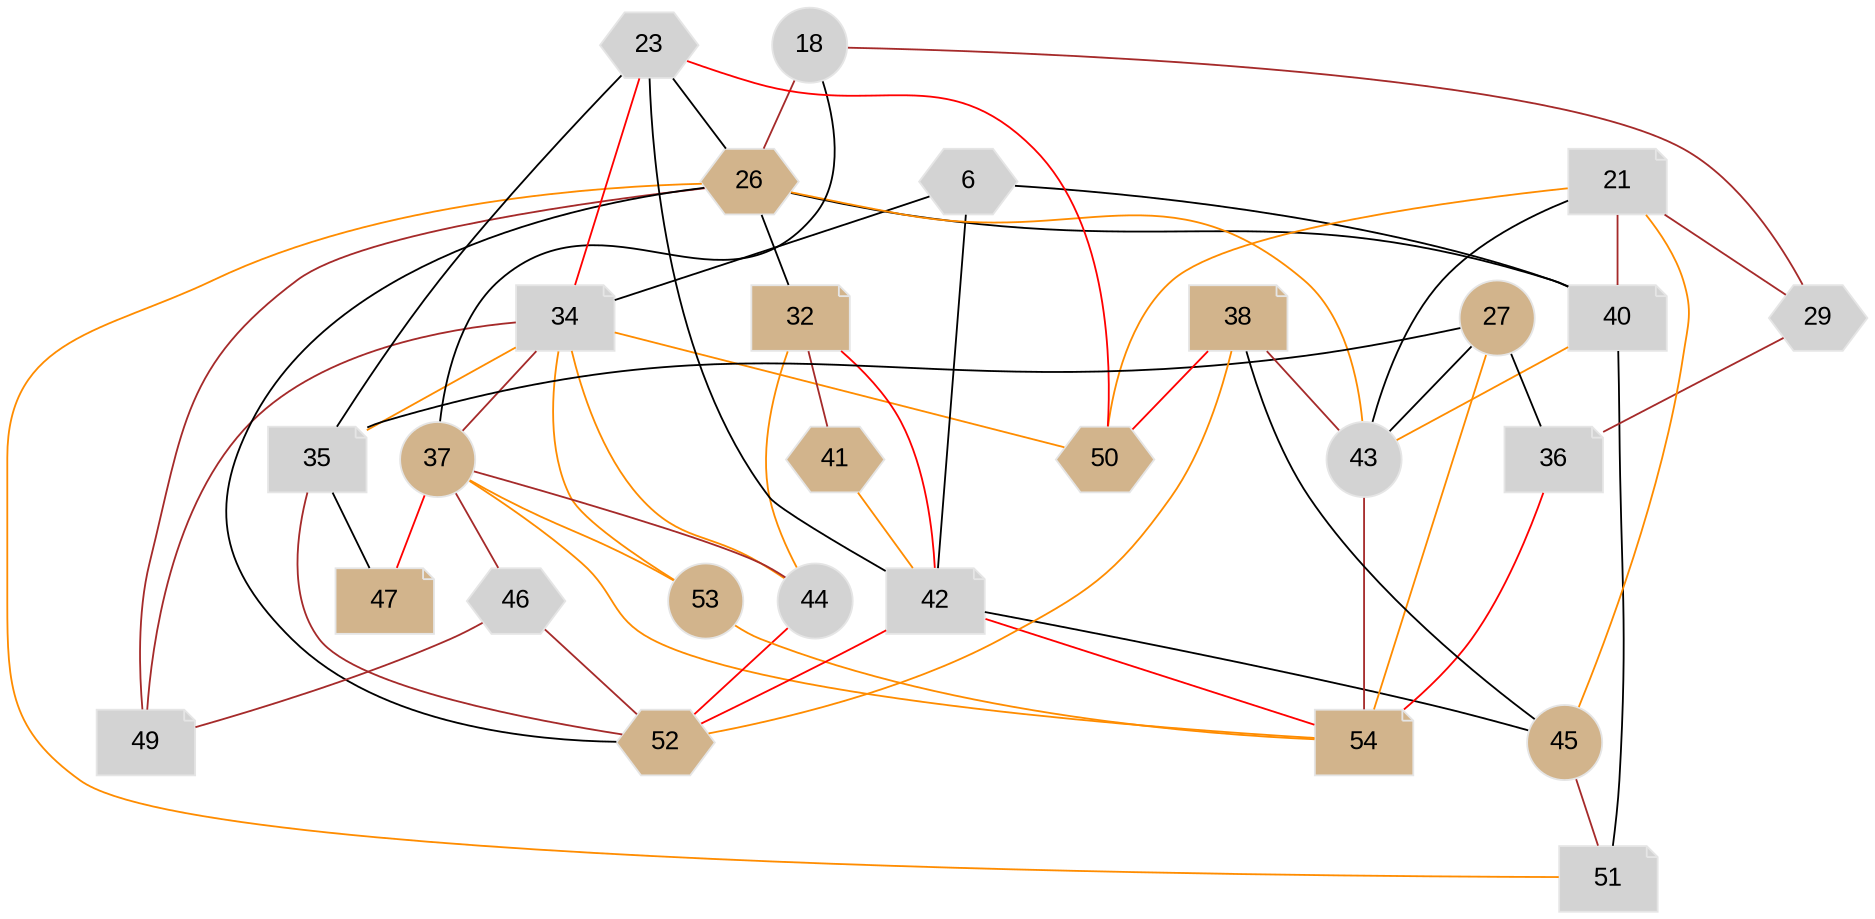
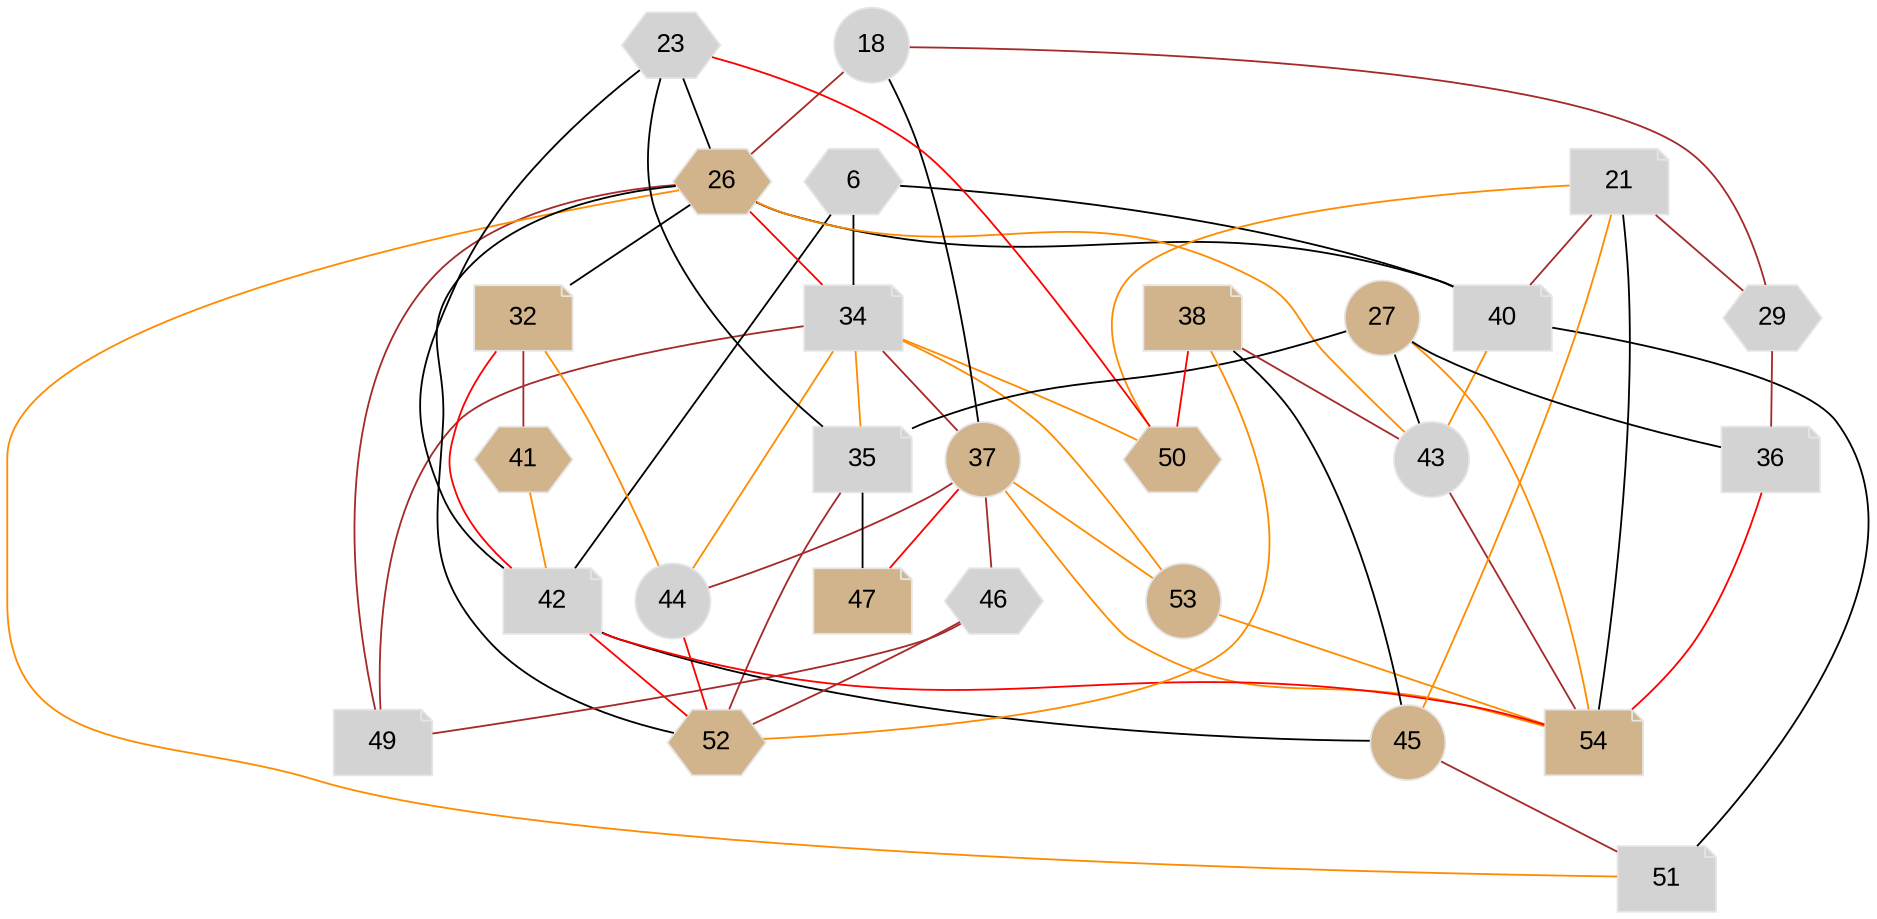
(609, 177) -> (786, 248)
(1439, 284) -> (1626, 463)
